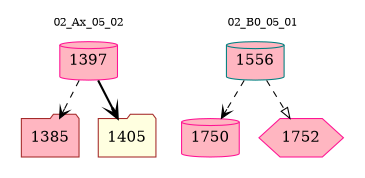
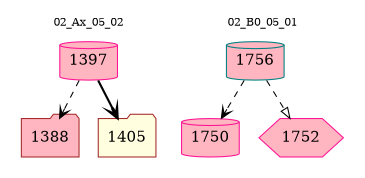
(255, 61) -> (255, 61)
(50, 138) -> (50, 138)
